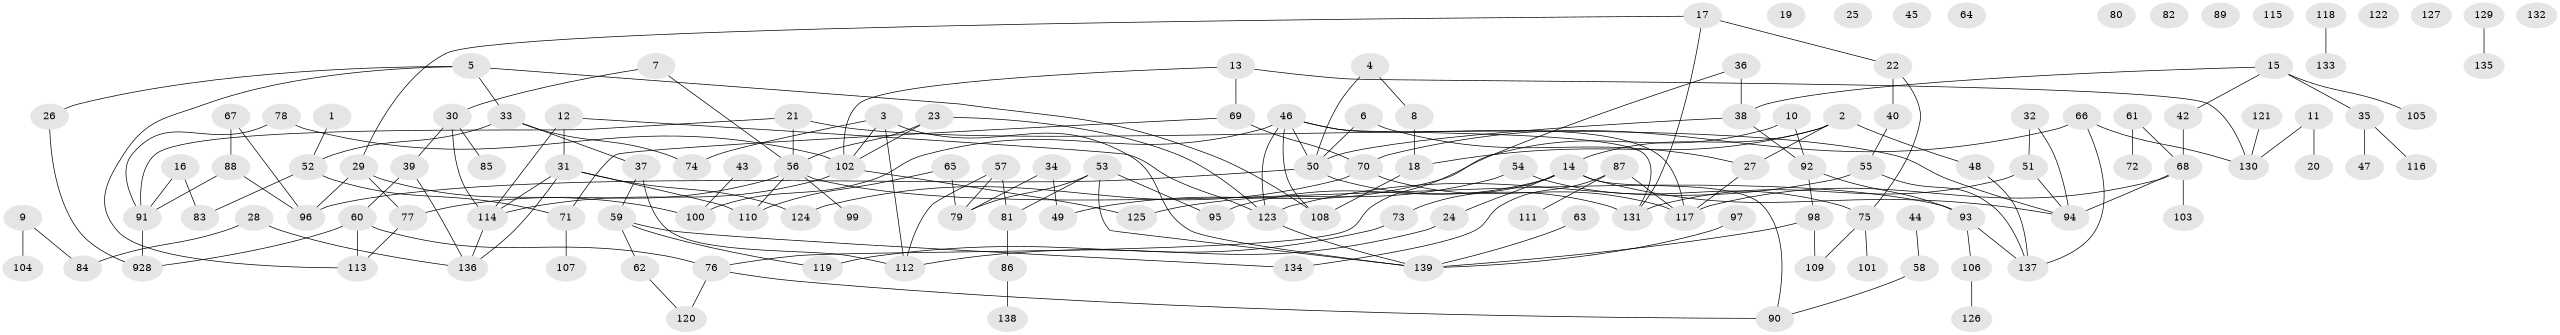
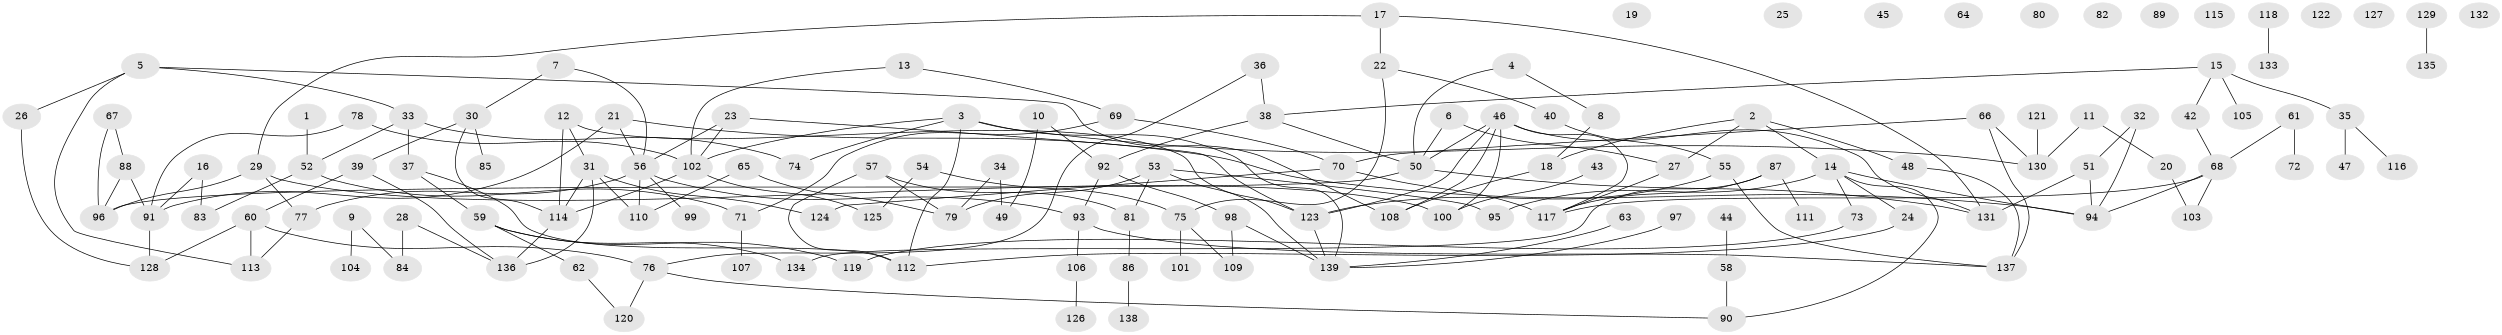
(1763, 84) -> (1628, 146)
none -> (2179, 192)
(142, 268) -> (150, 268)
